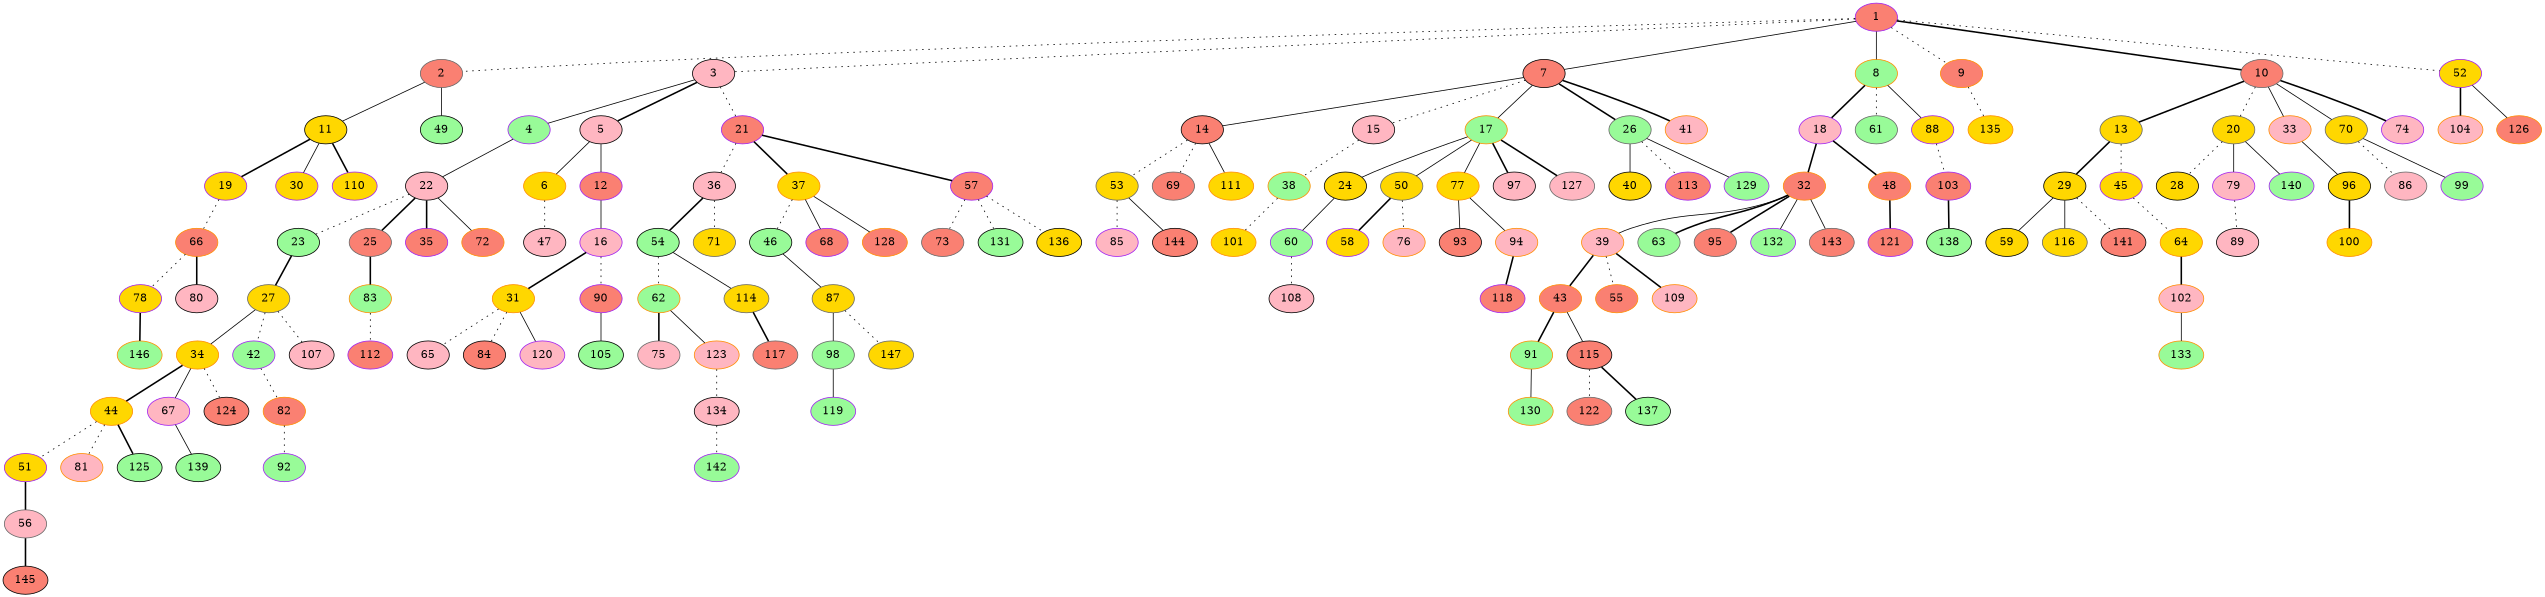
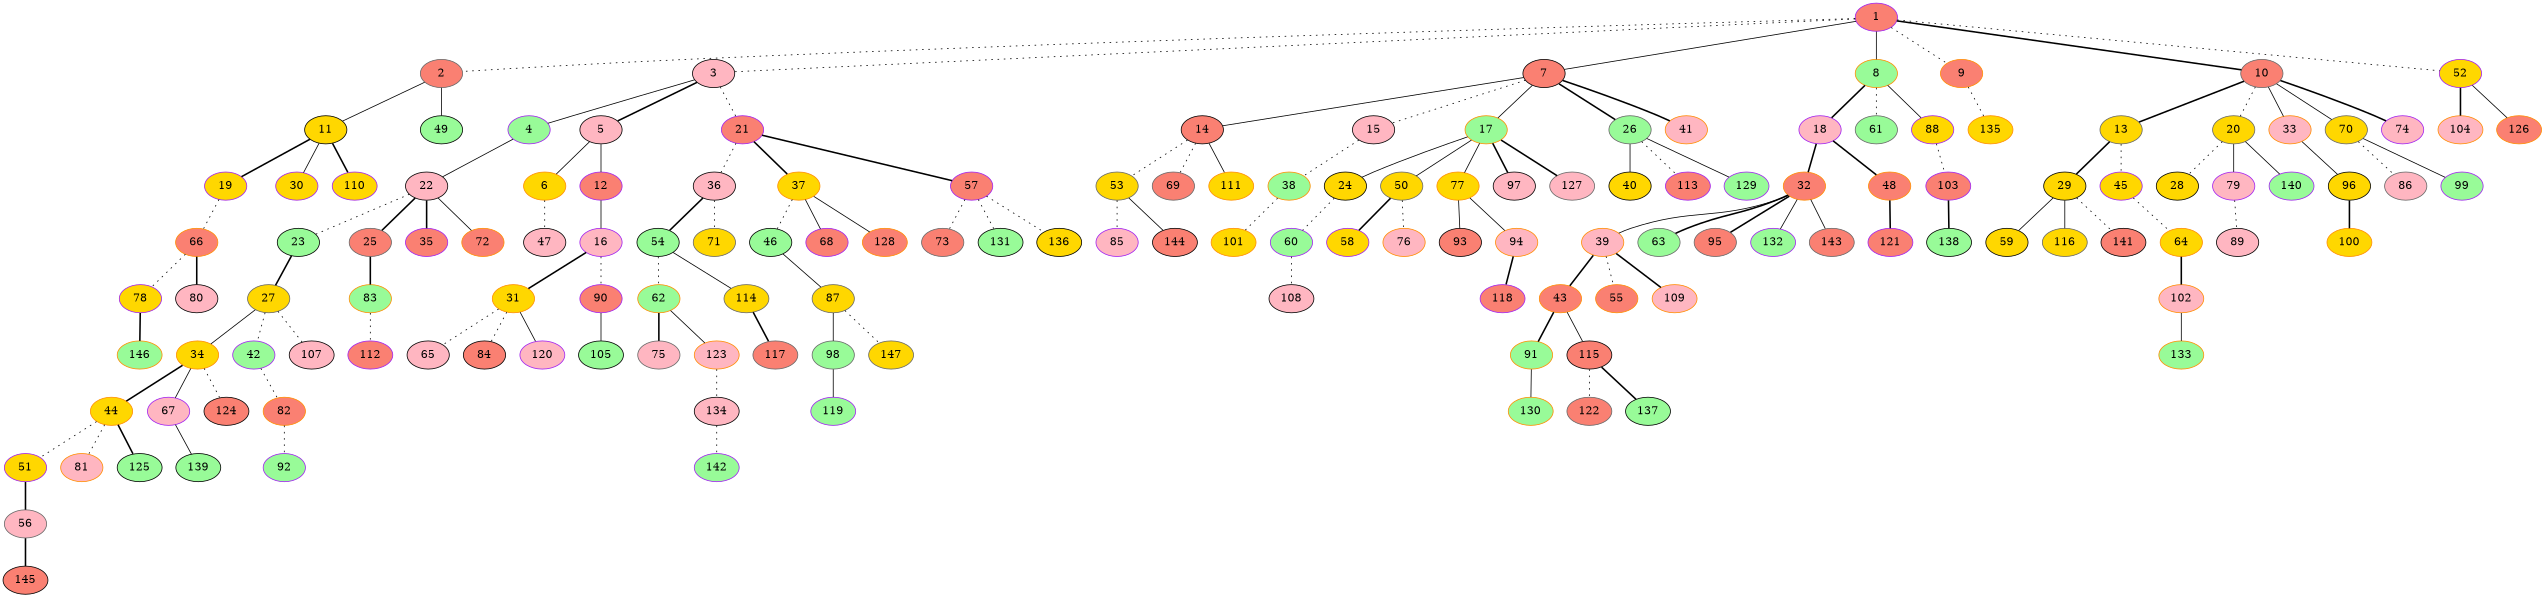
(1318, 214) -> (1318, 214)
